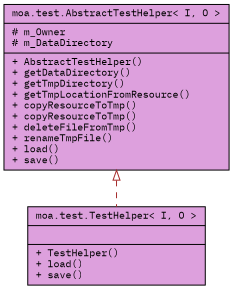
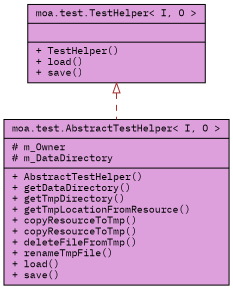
(117, 194) -> (117, 106)
